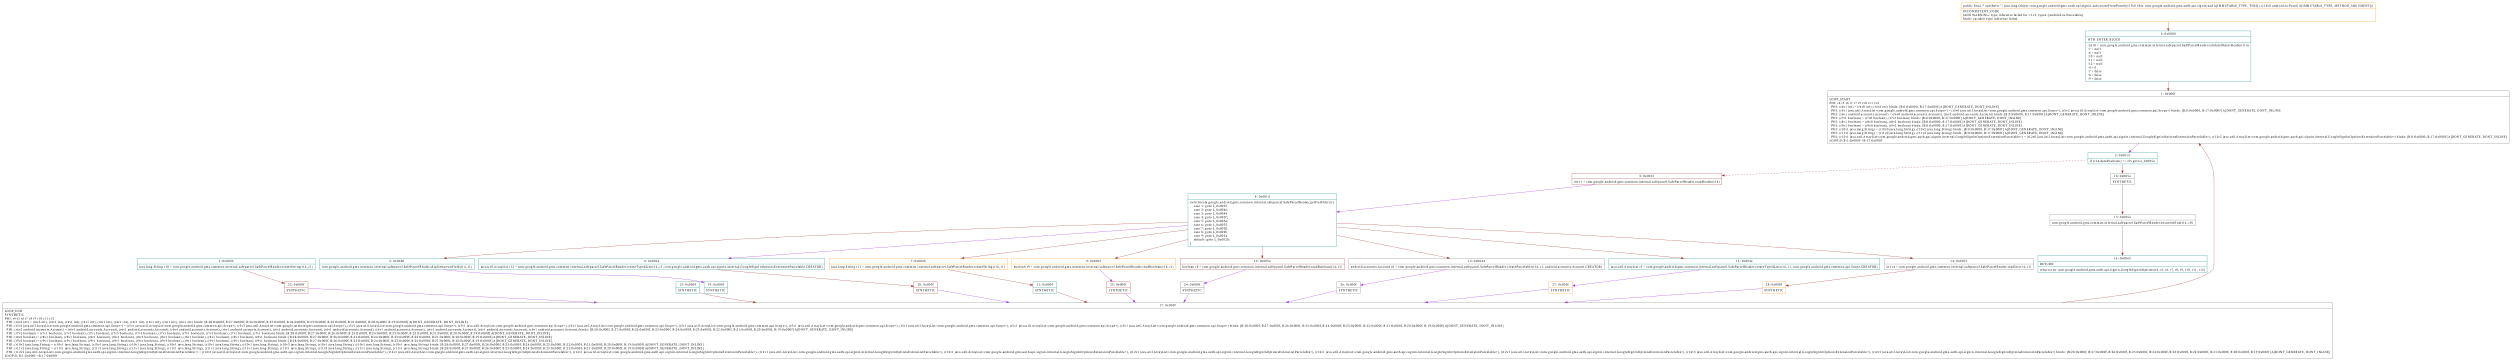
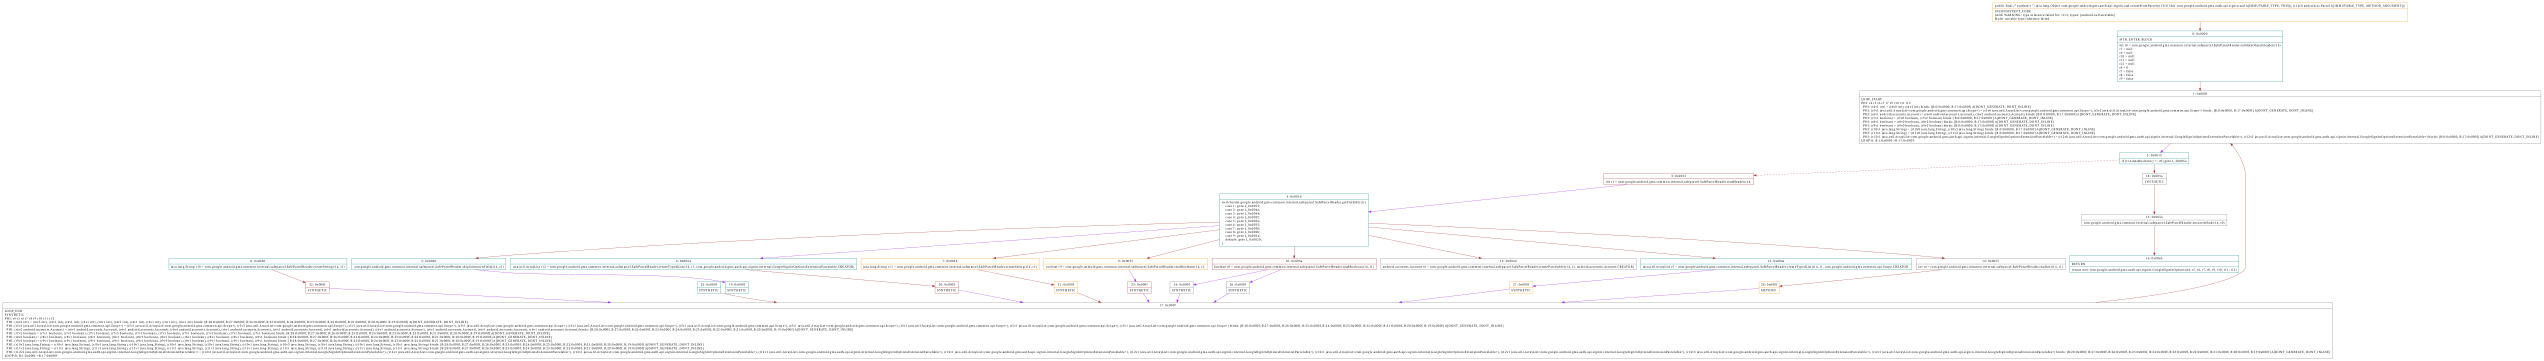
(1405, 277) -> (1266, 276)
(1045, 288) -> (1066, 288)
(1774, 290) -> (1769, 290)
